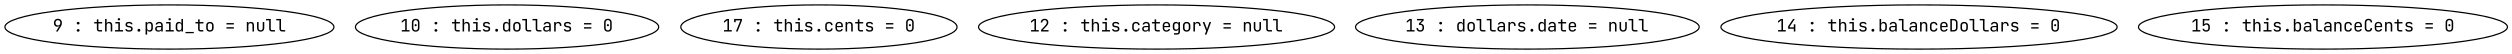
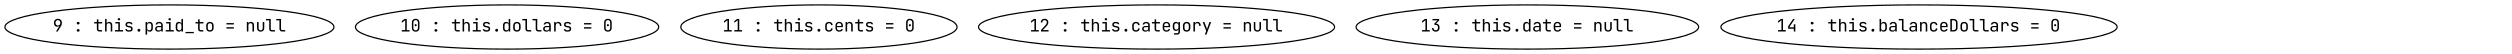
(819, 27) -> (819, 27)
(1527, 27) -> (1527, 27)
(2323, 27) -> none
